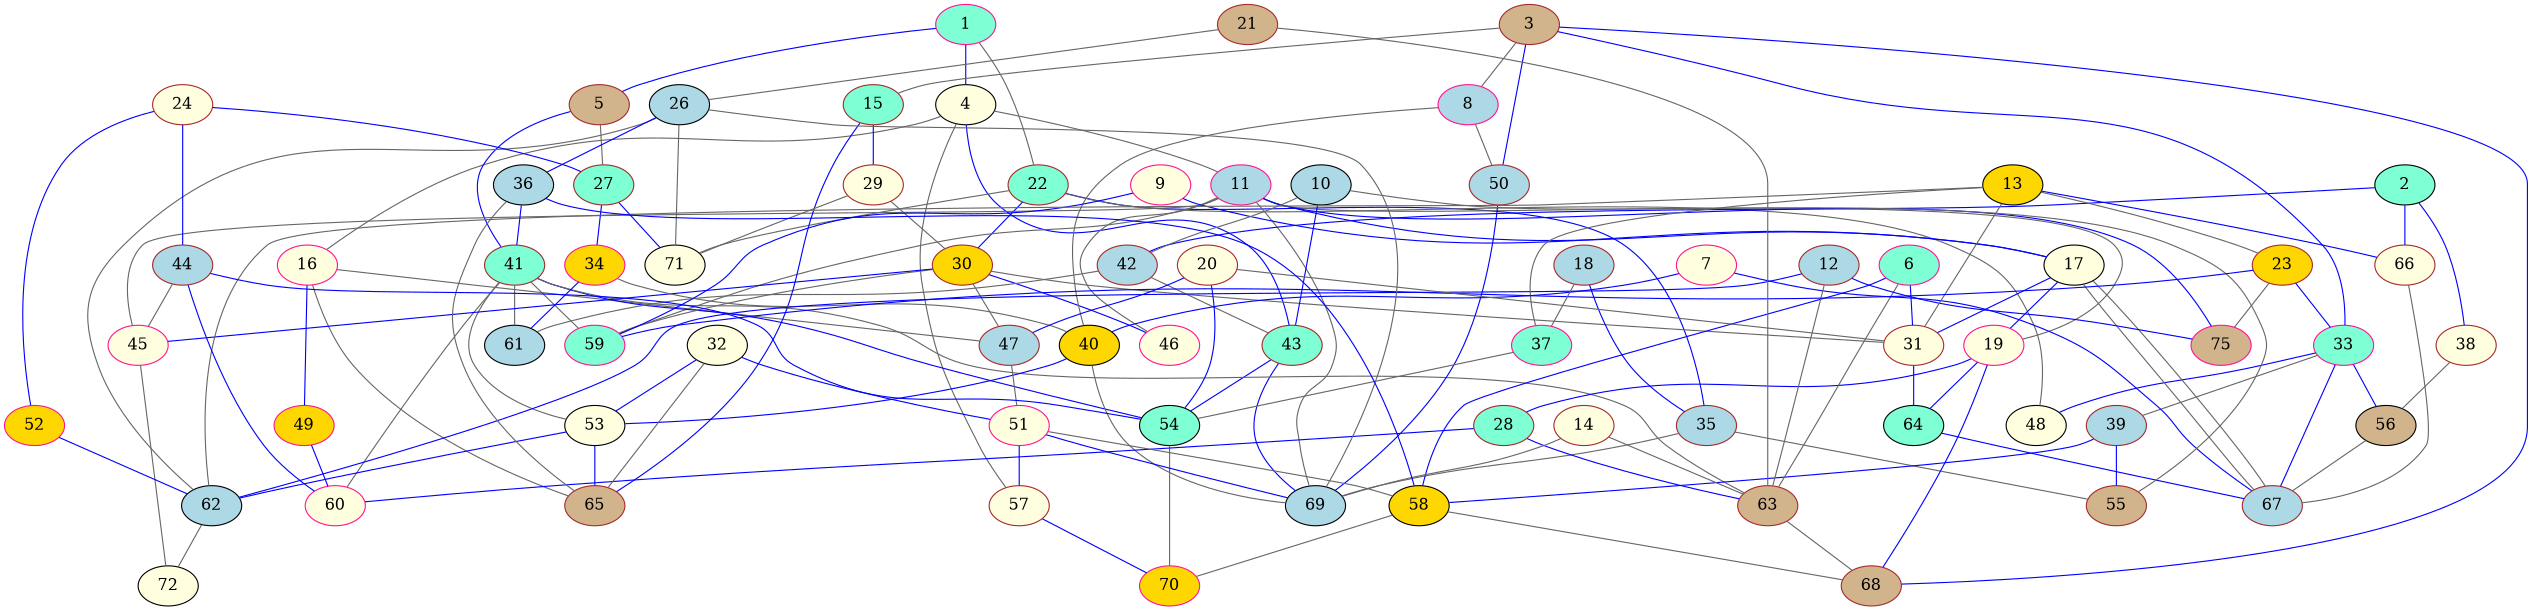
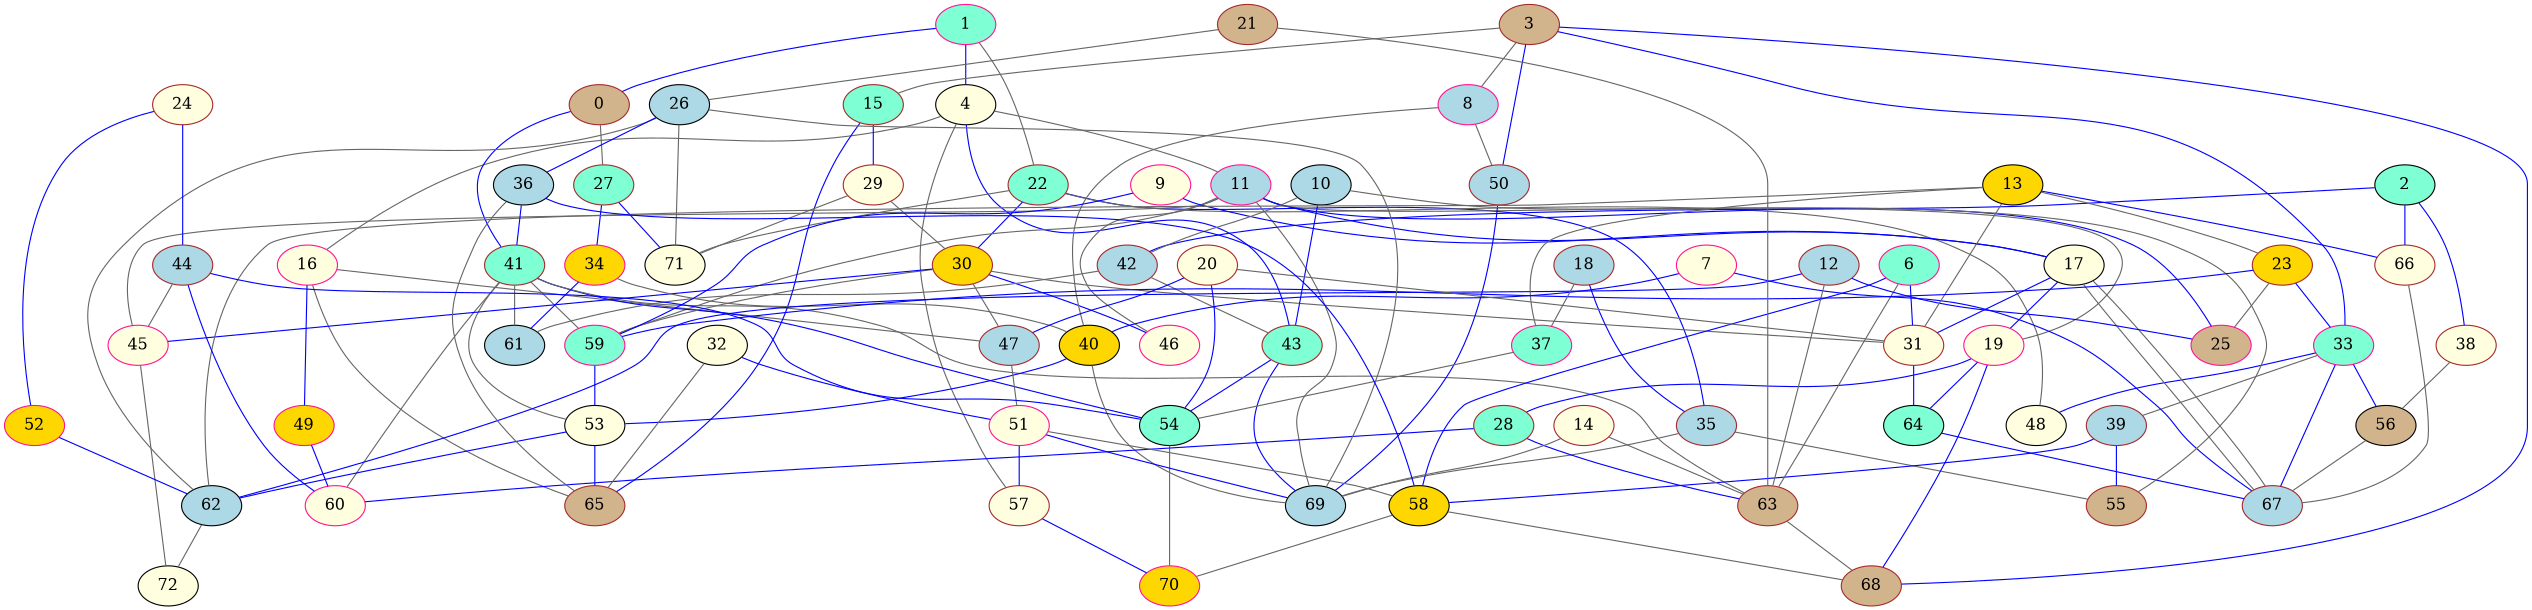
(599, 105) -> (599, 105)
(399, 128) -> none
(2221, 345) -> (2221, 345)
(656, 385) -> (595, 392)
